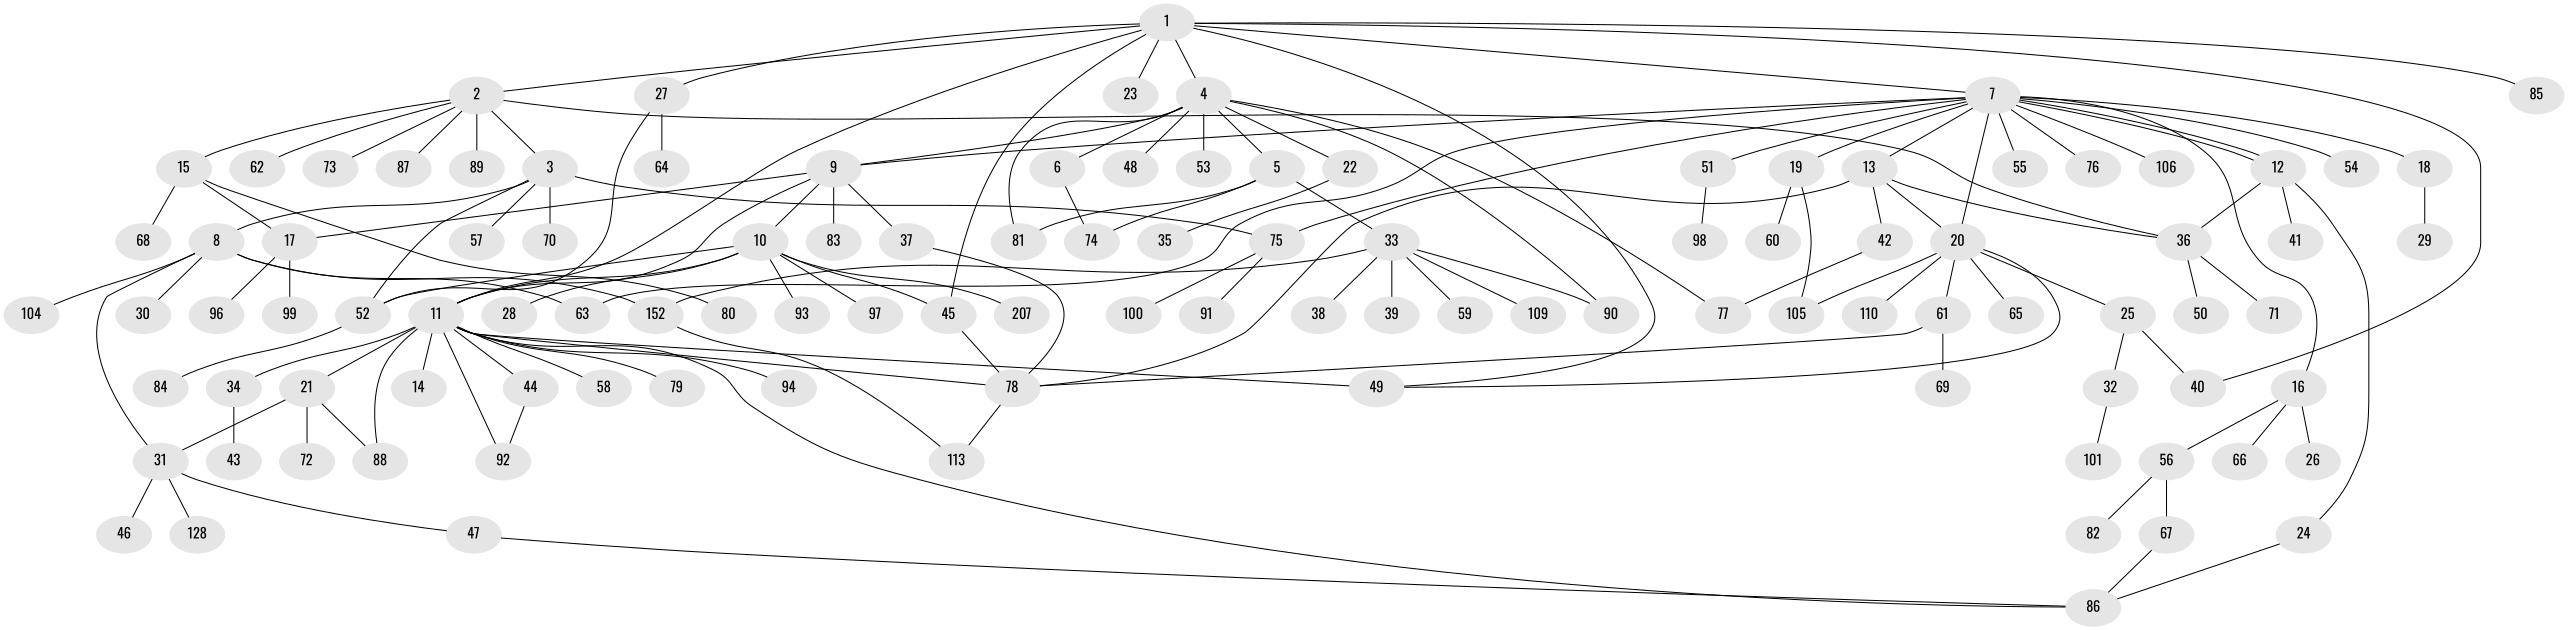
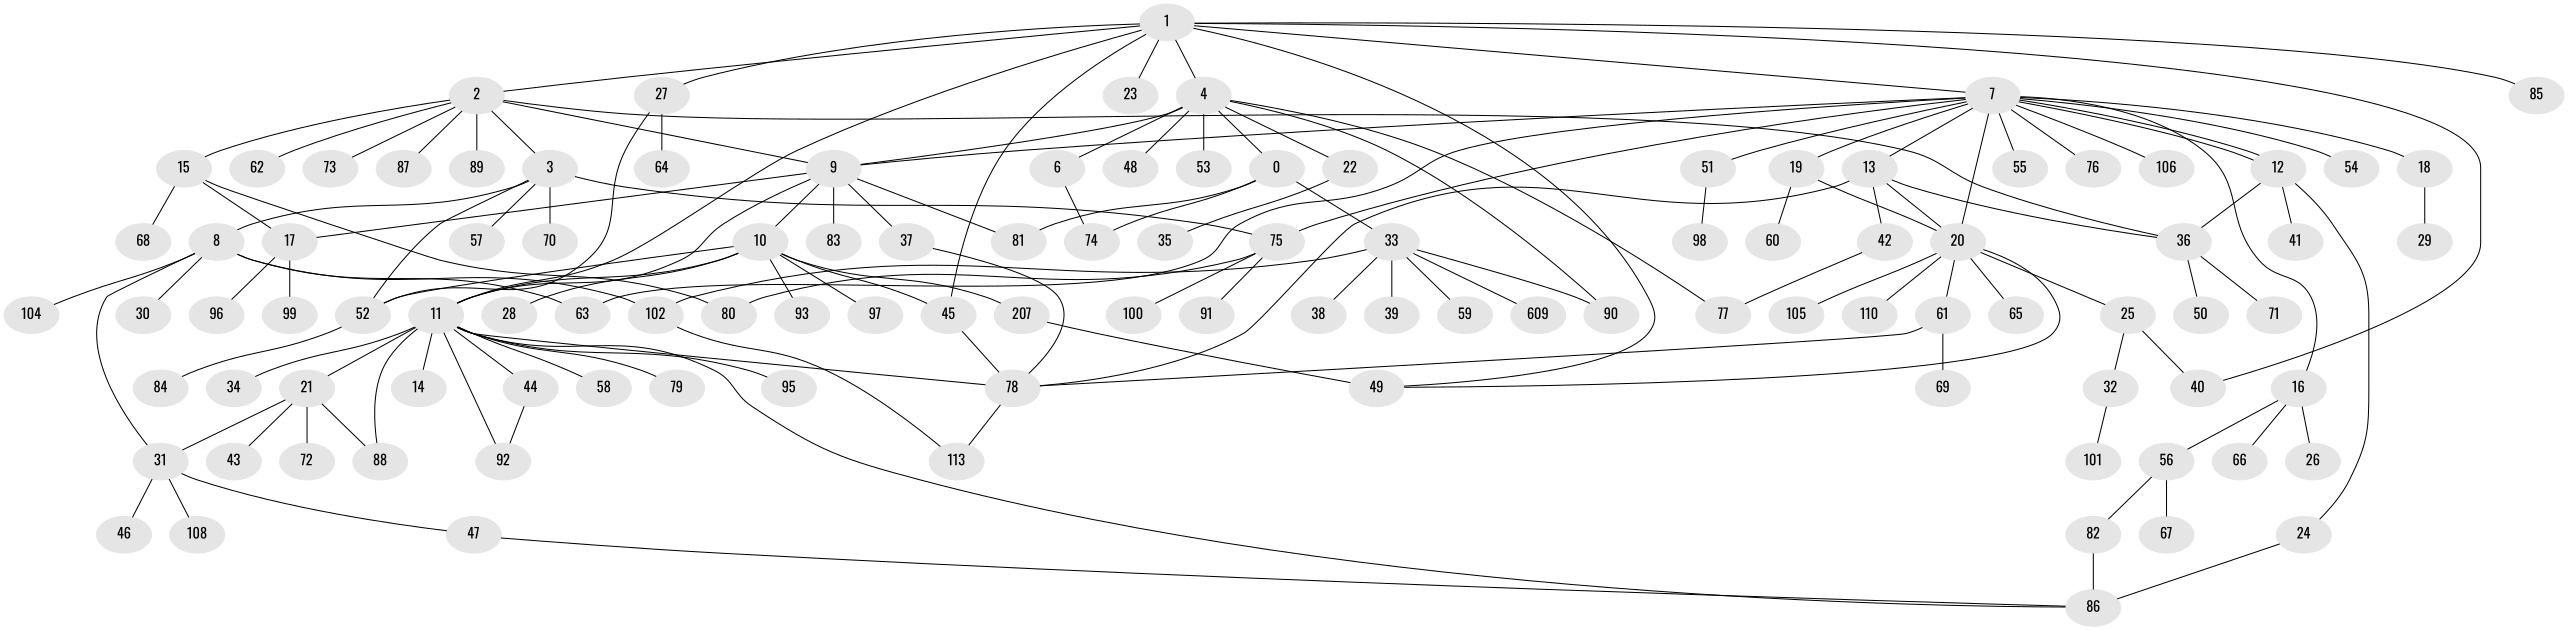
(1060, 124) -> (909, 199)
none -> (655, 132)
(1277, 169) -> (1277, 169)
(1811, 242) -> (1868, 202)
none -> (1002, 277)
(656, 315) -> (656, 315)
(1538, 315) -> (1538, 315)
(902, 361) -> (1183, 351)
(789, 388) -> (789, 388)
(234, 418) -> (271, 425)
(197, 535) -> (197, 535)
(2130, 571) -> (2093, 571)
